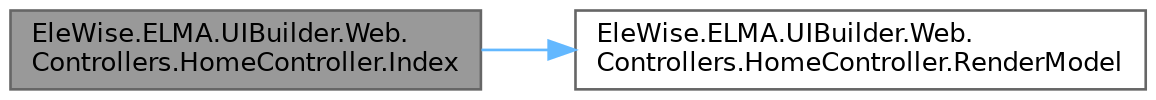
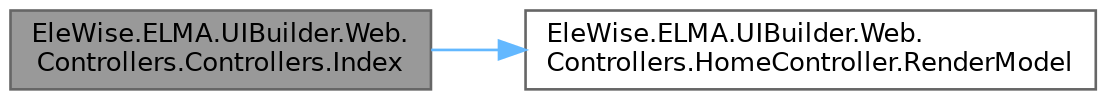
(246, 50) -> (221, 50)
